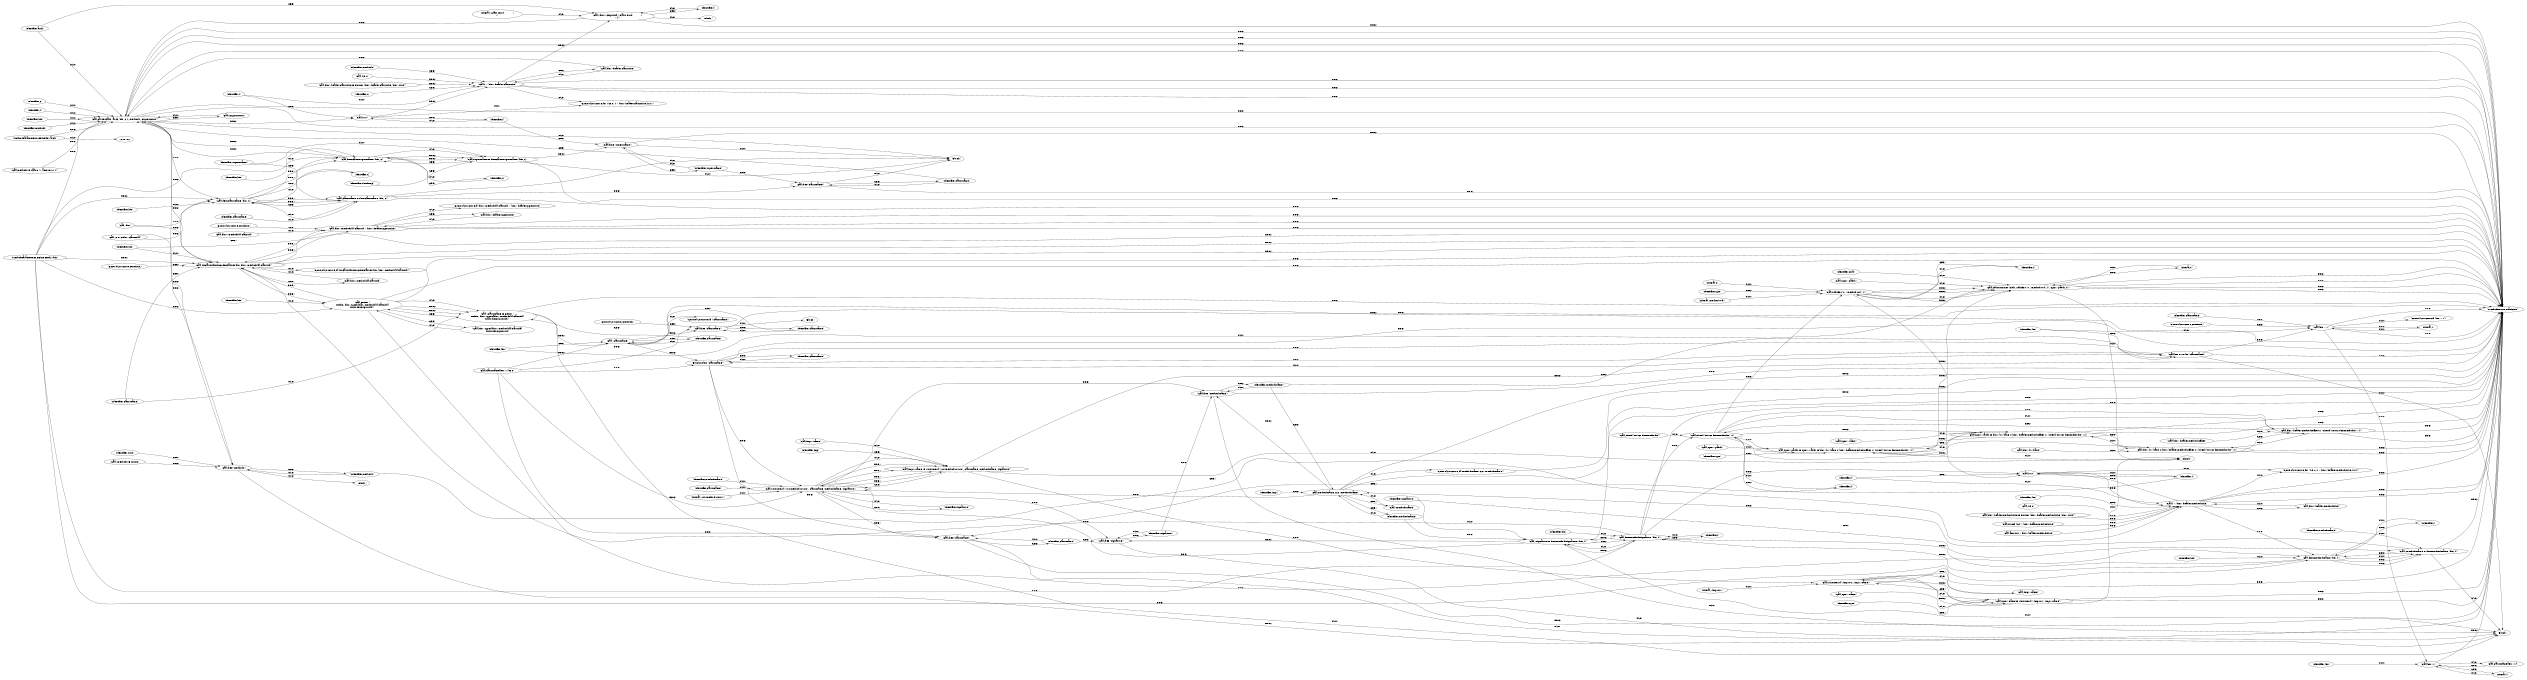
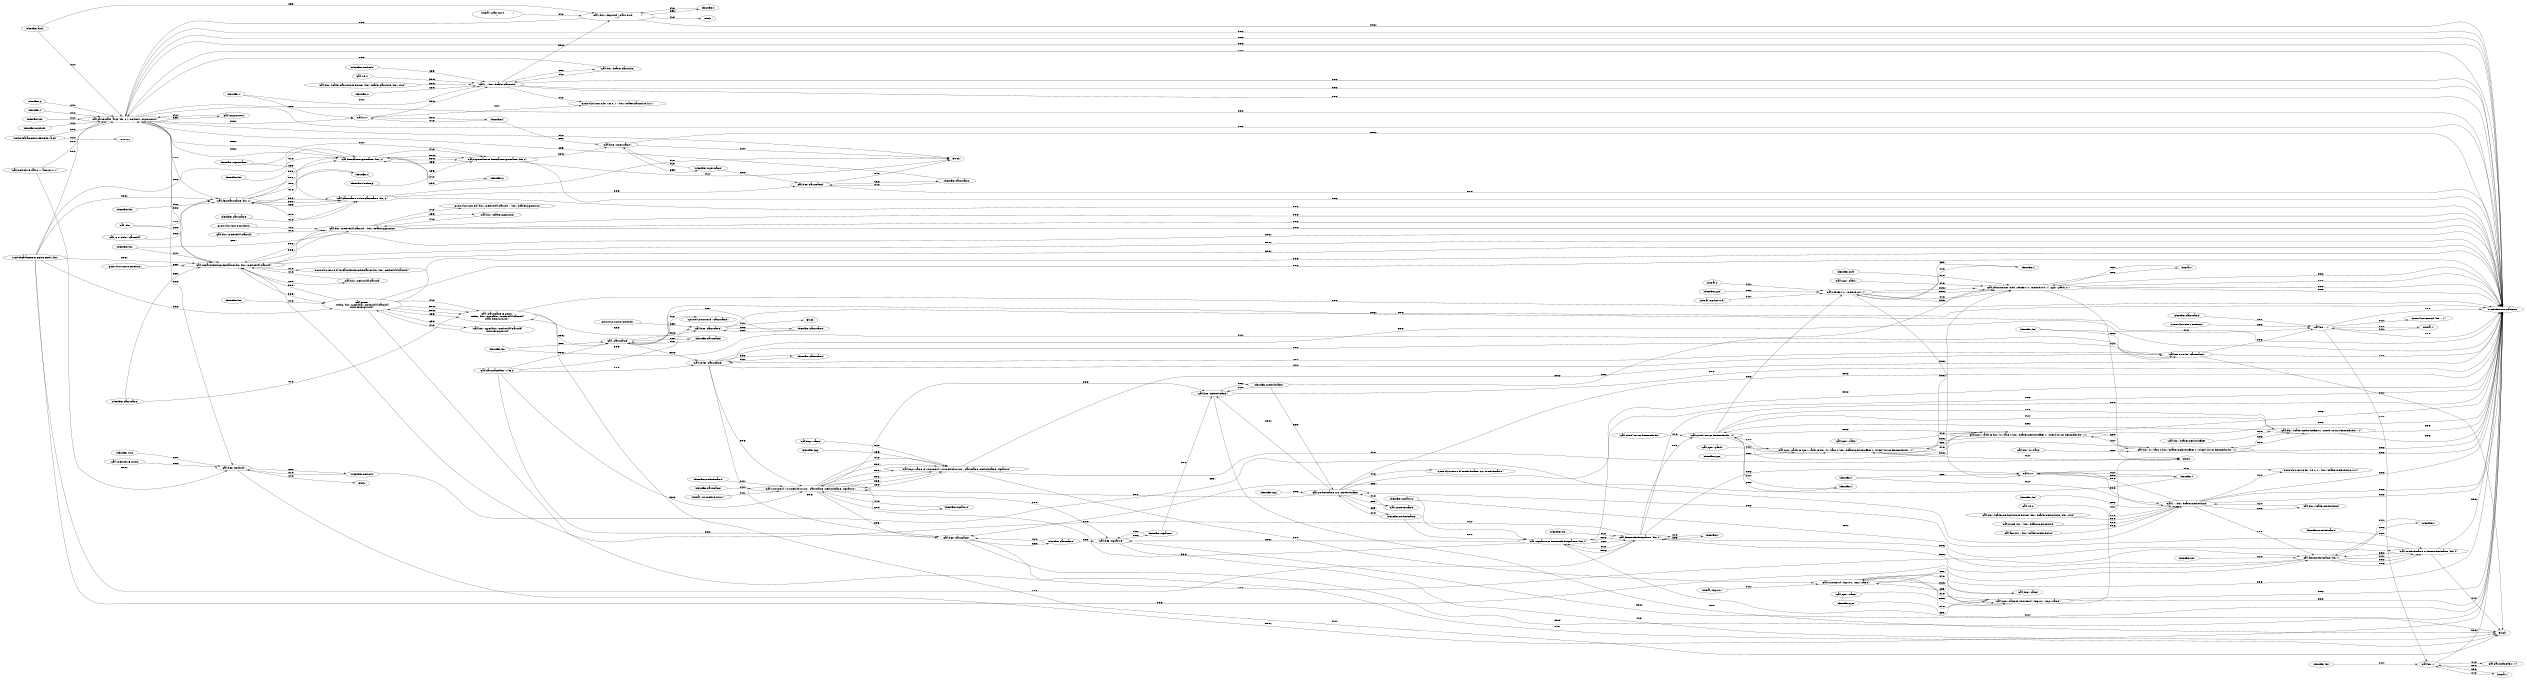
(194, 343) -> (69, 395)
(708, 363) -> (708, 363)
(2004, 377) -> (1947, 618)
